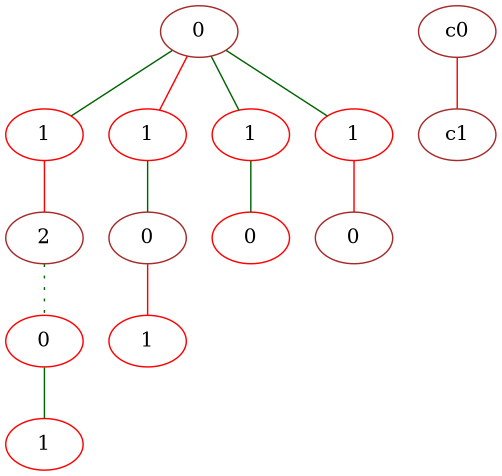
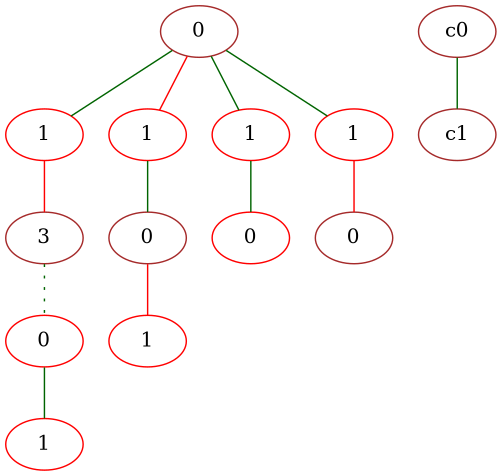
(457, 83) -> (457, 83)
(44, 238) -> (44, 238)
